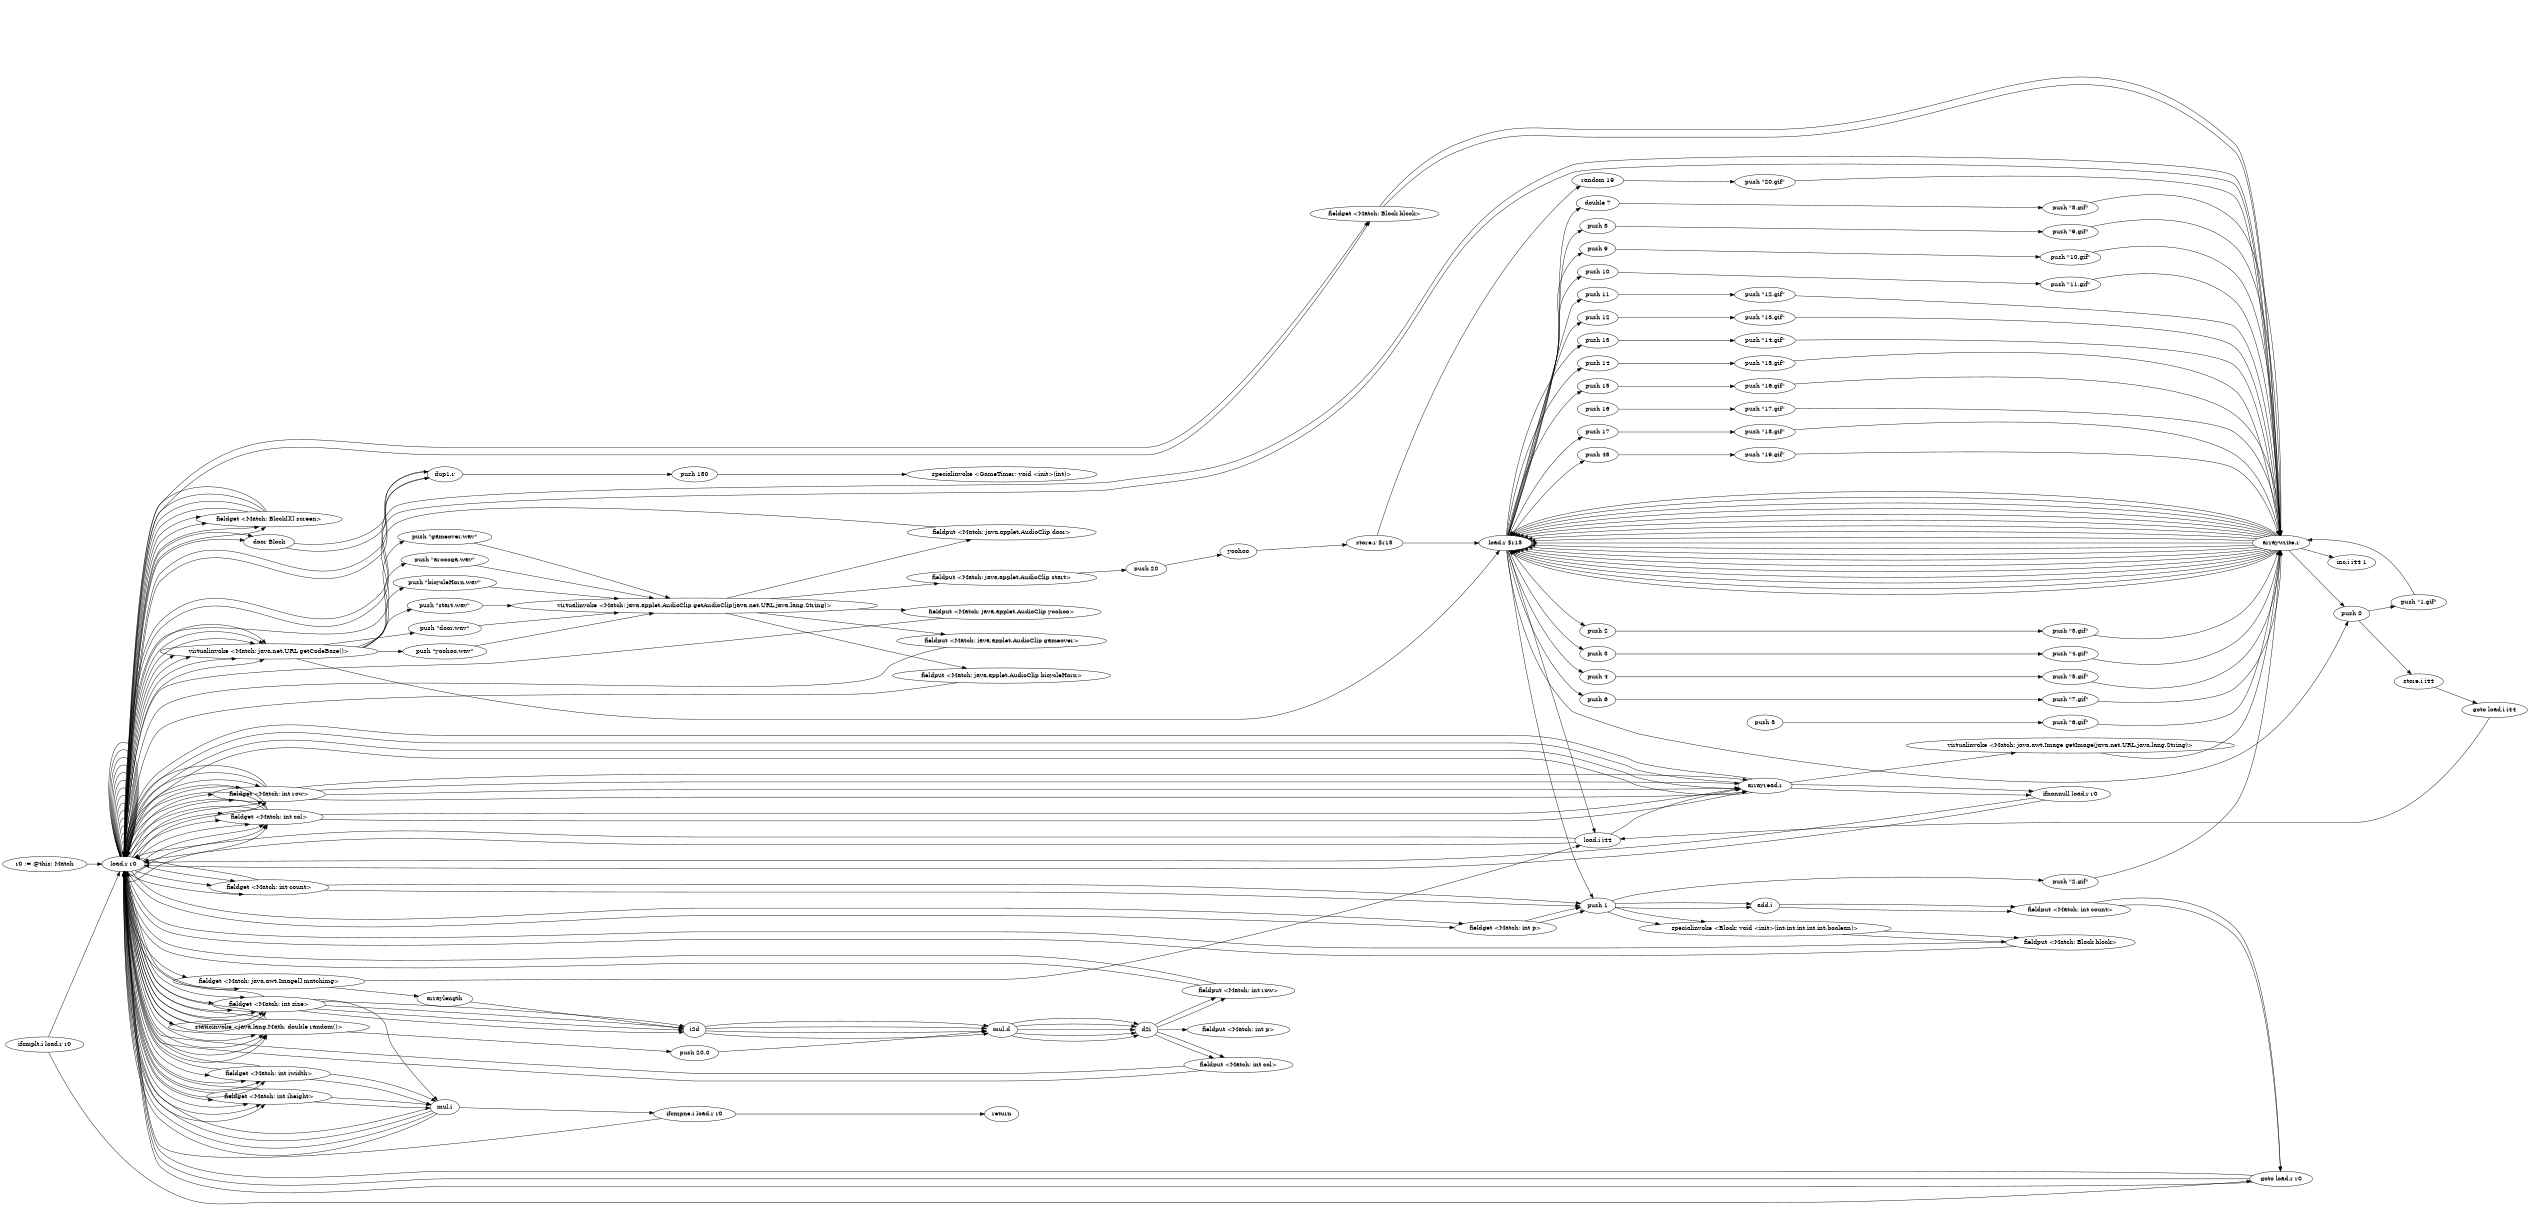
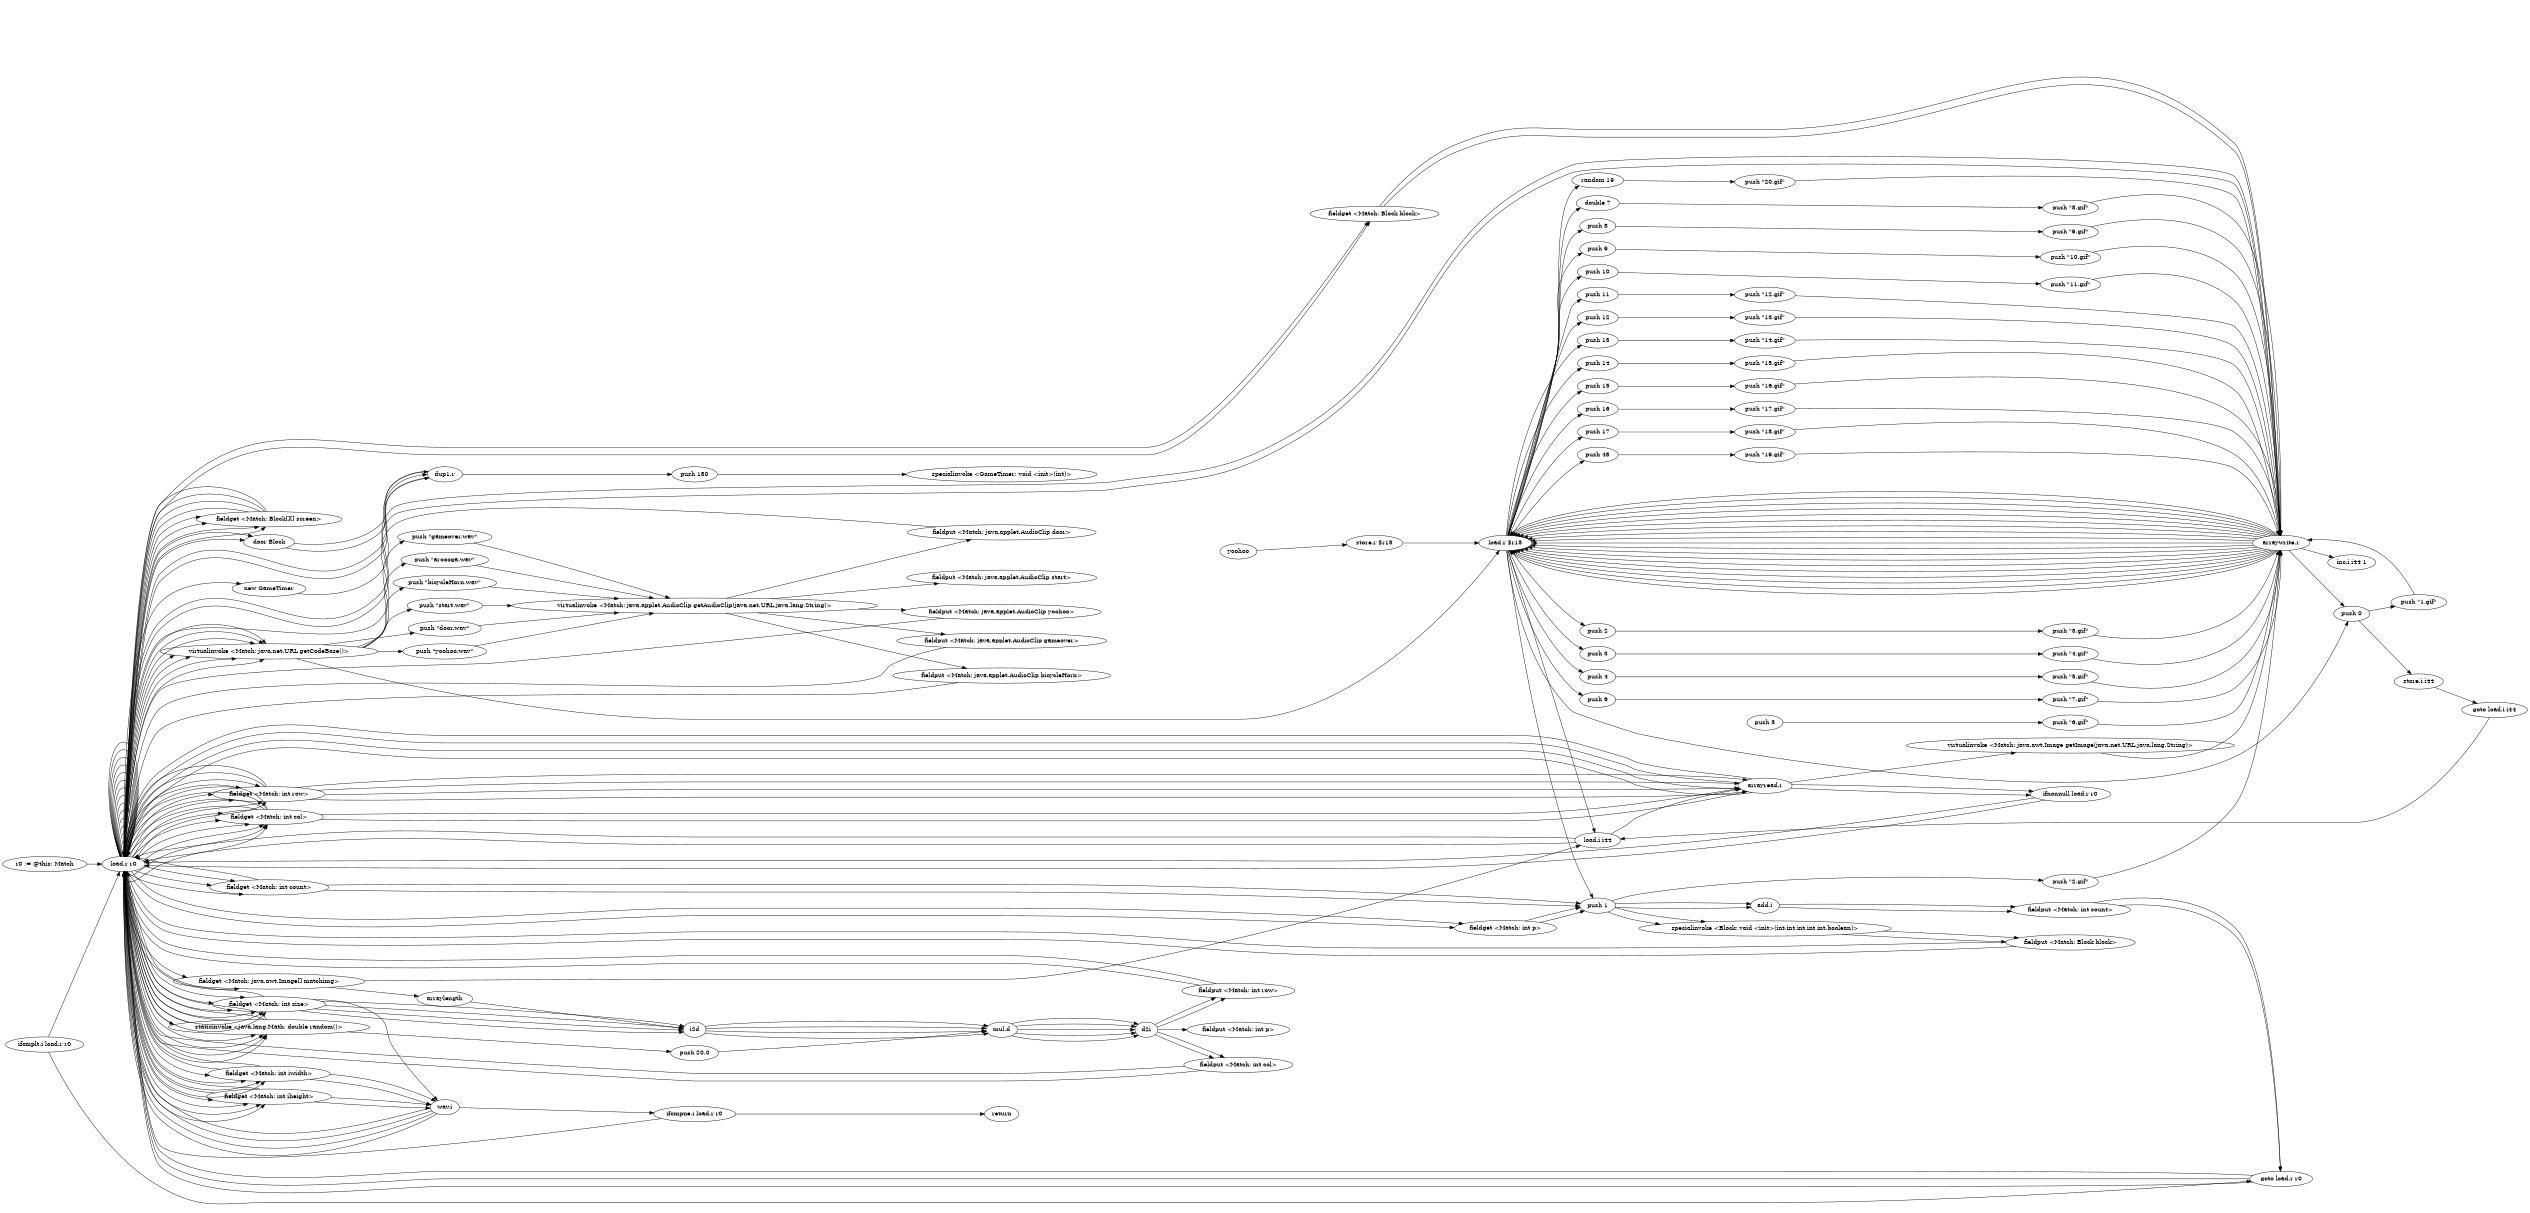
(1456, 349) -> (1556, 363)
none -> (1535, 471)
(1146, 569) -> none
none -> (269, 589)
(445, 1107) -> (445, 1107)
